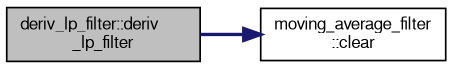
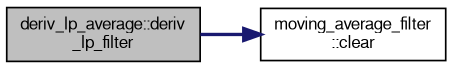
(103, 34) -> (103, 34)
